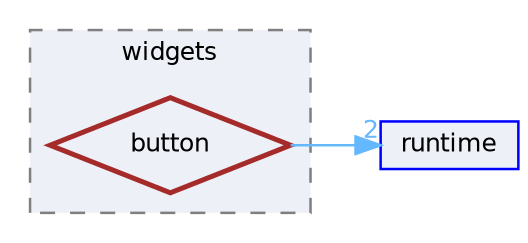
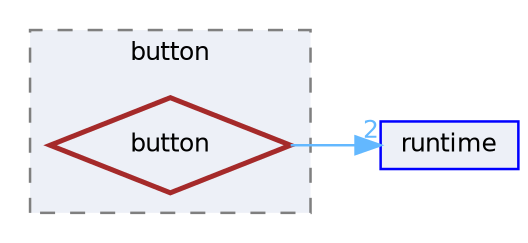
(170, 54) -> (170, 54)
